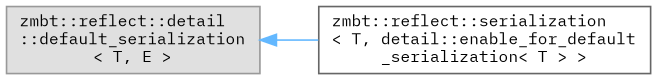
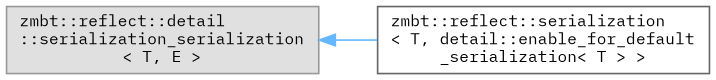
(133, 40) -> (163, 40)
